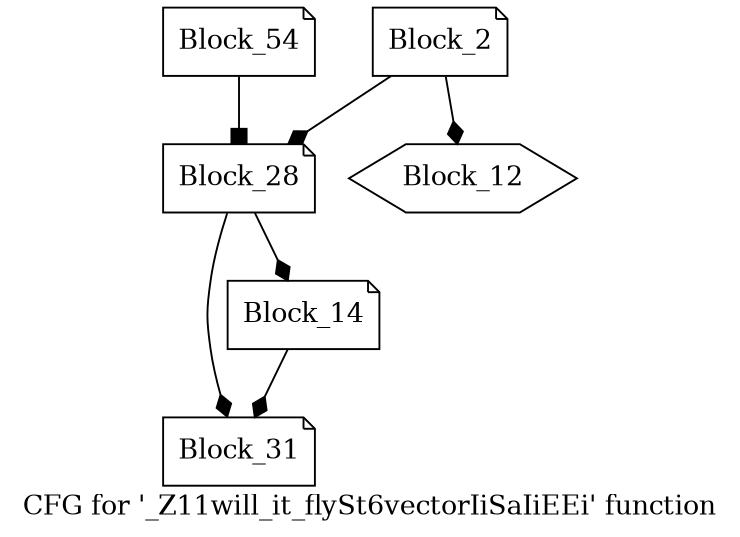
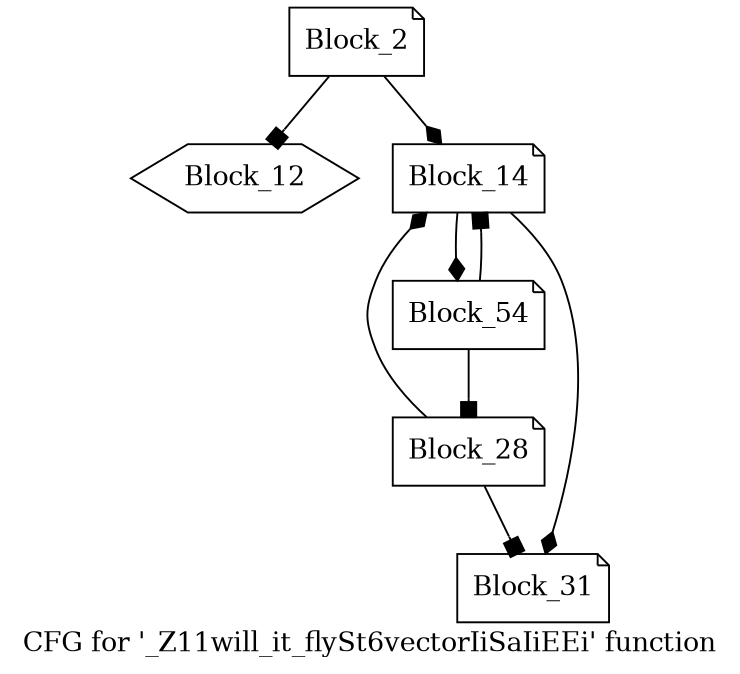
(450, 99) -> (307, 103)
(349, 104) -> (405, 101)
none -> (456, 235)
none -> (481, 256)
(208, 303) -> (497, 511)
